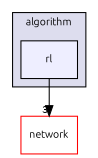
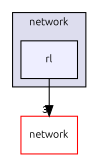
(49, 23) -> (49, 23)
